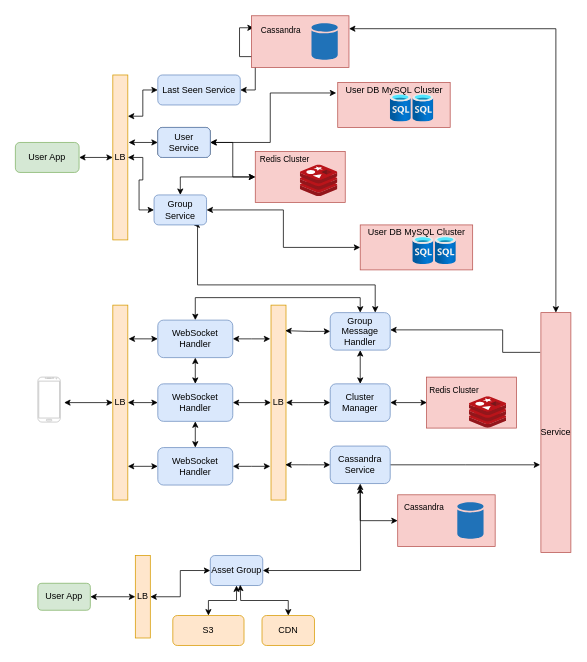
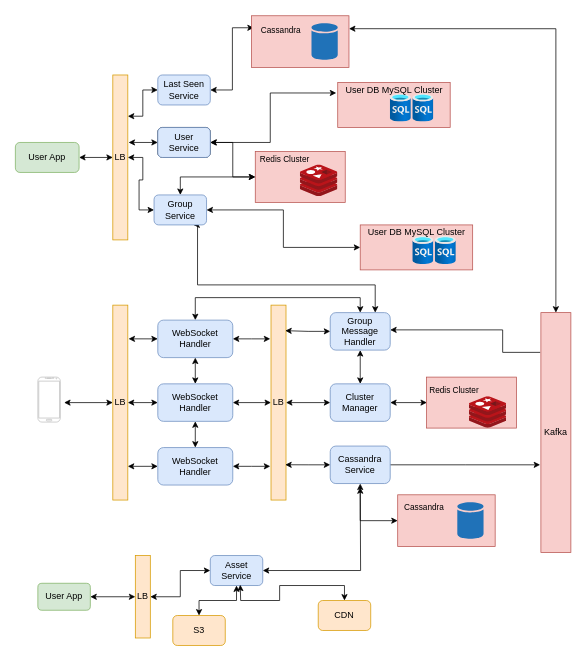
(199, 90) -> (184, 90)
(556, 432) -> (556, 432)
(237, 570) -> (237, 570)
(209, 630) -> (199, 630)
(288, 630) -> (345, 615)
